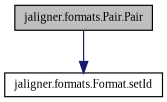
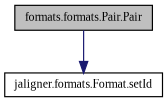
(84, 18) -> (84, 18)
